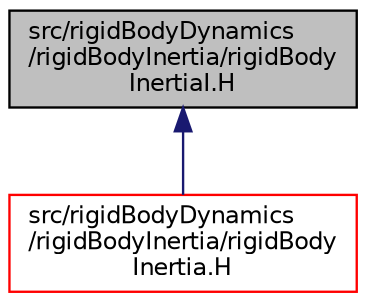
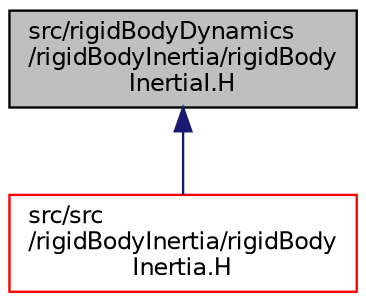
(183, 243) -> (183, 243)
